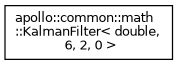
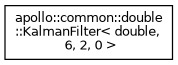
(89, 32) -> (89, 32)
